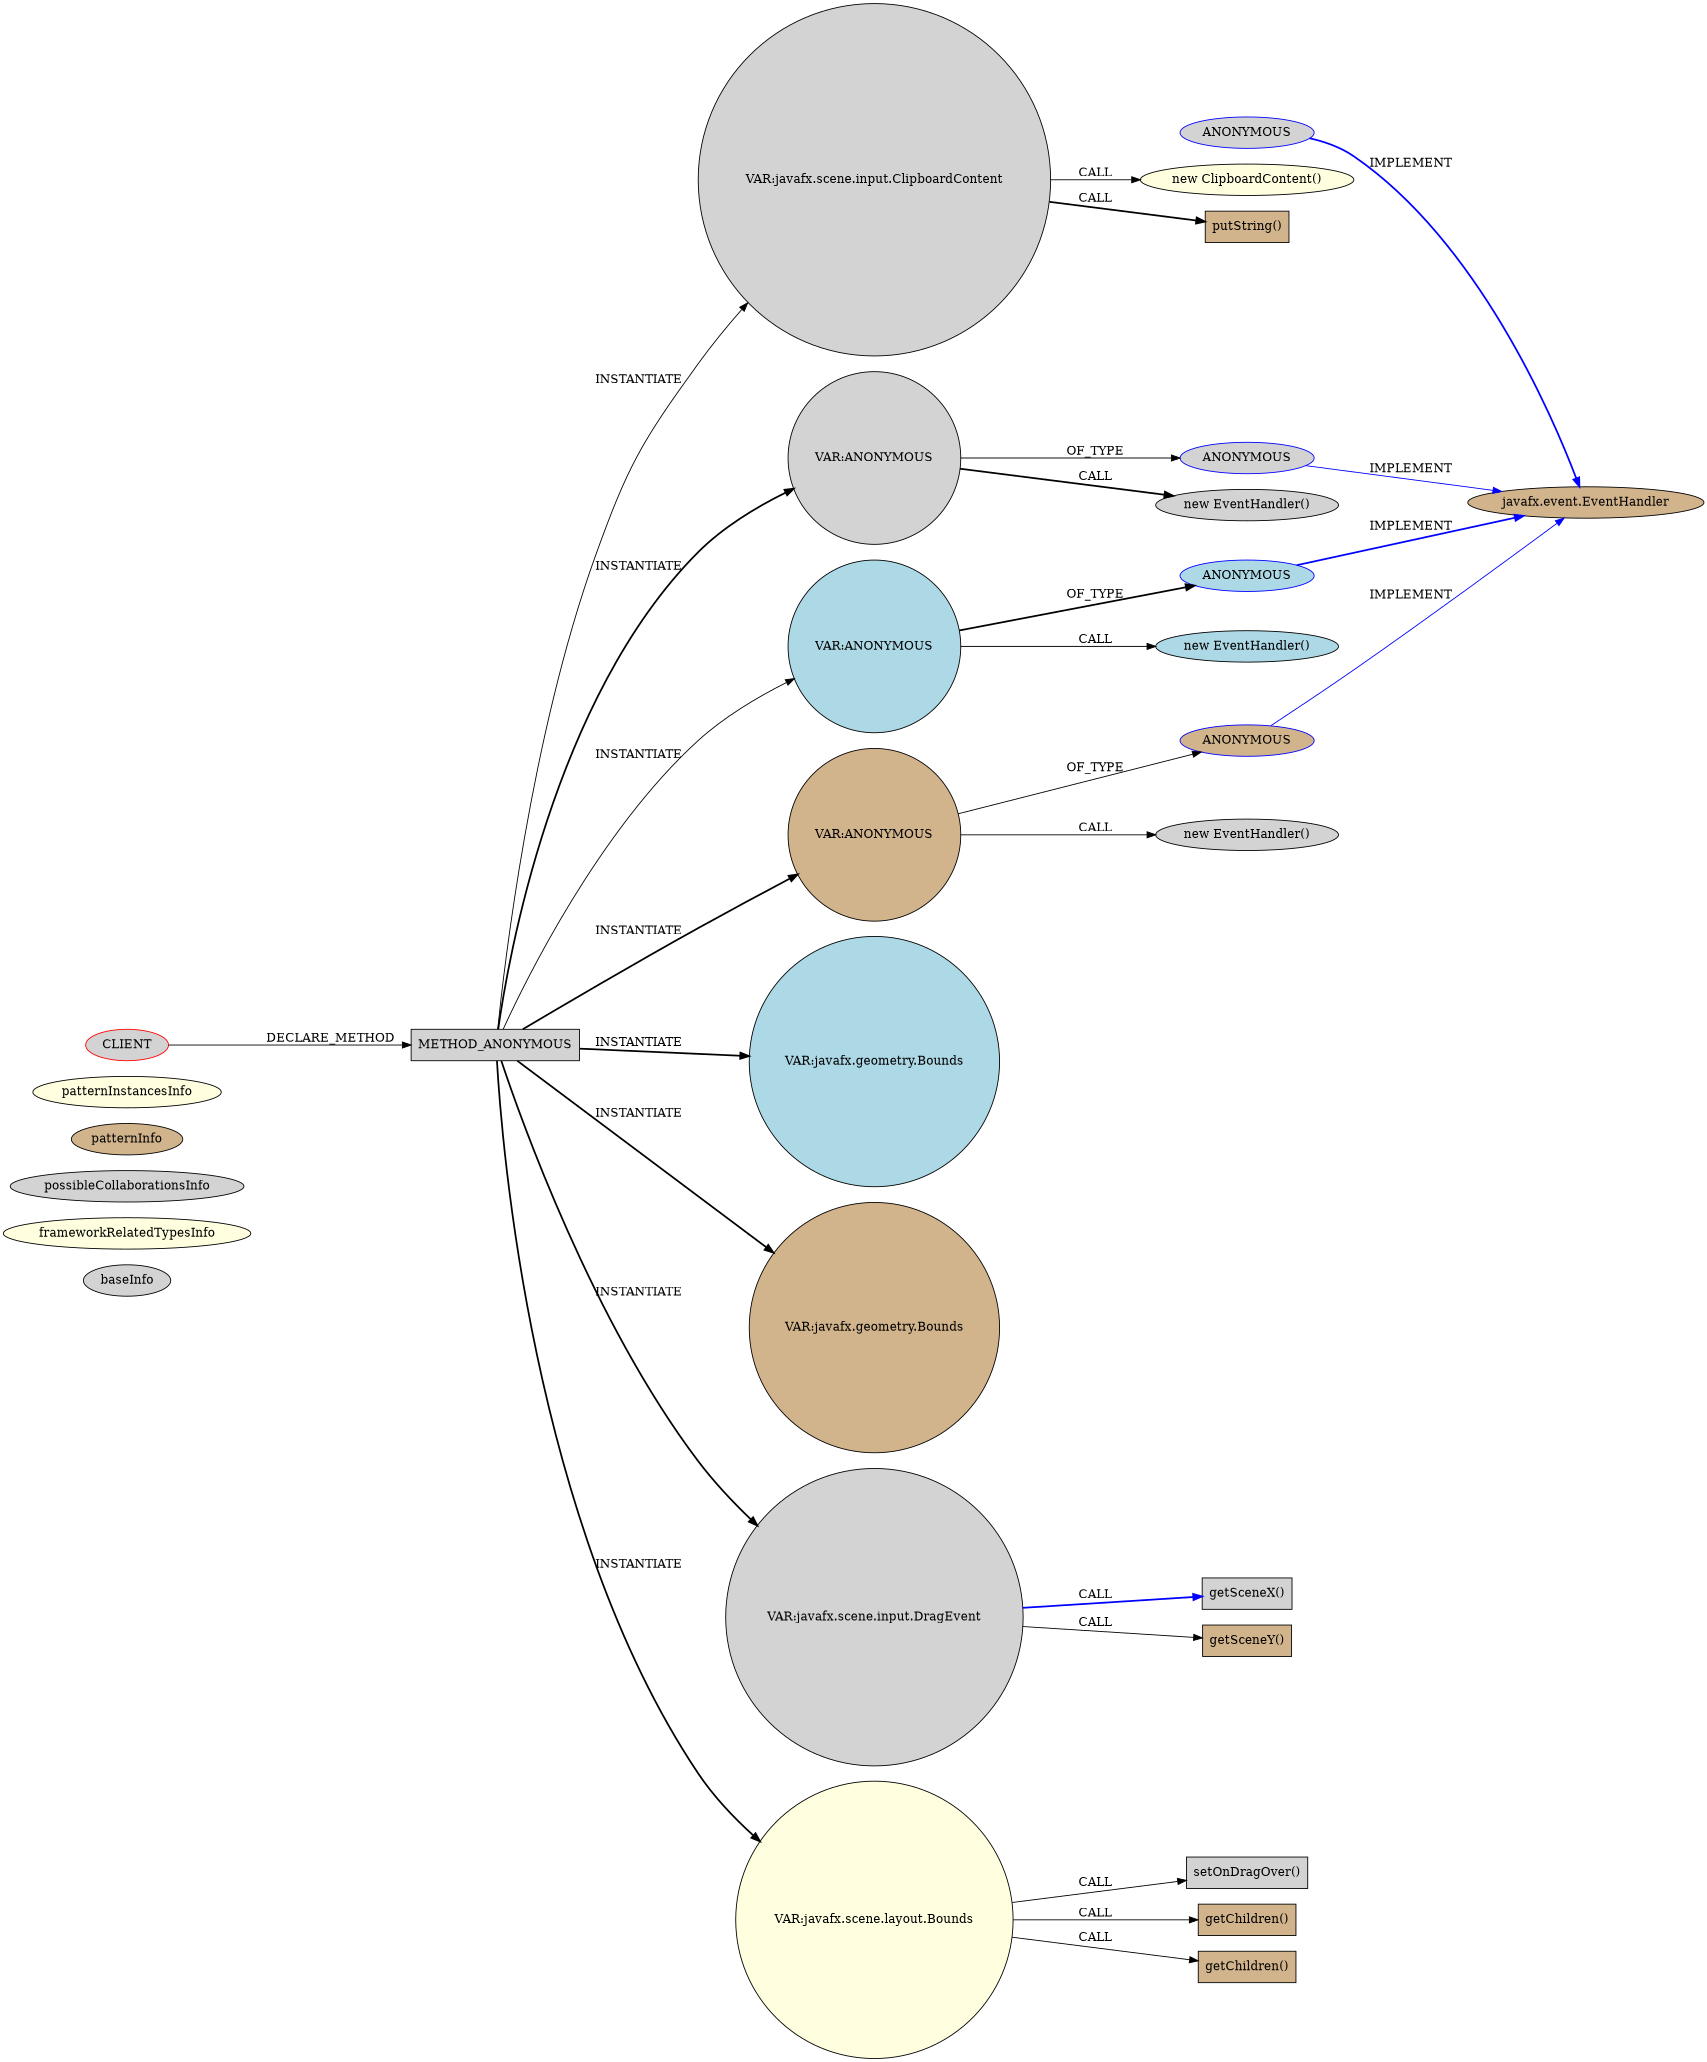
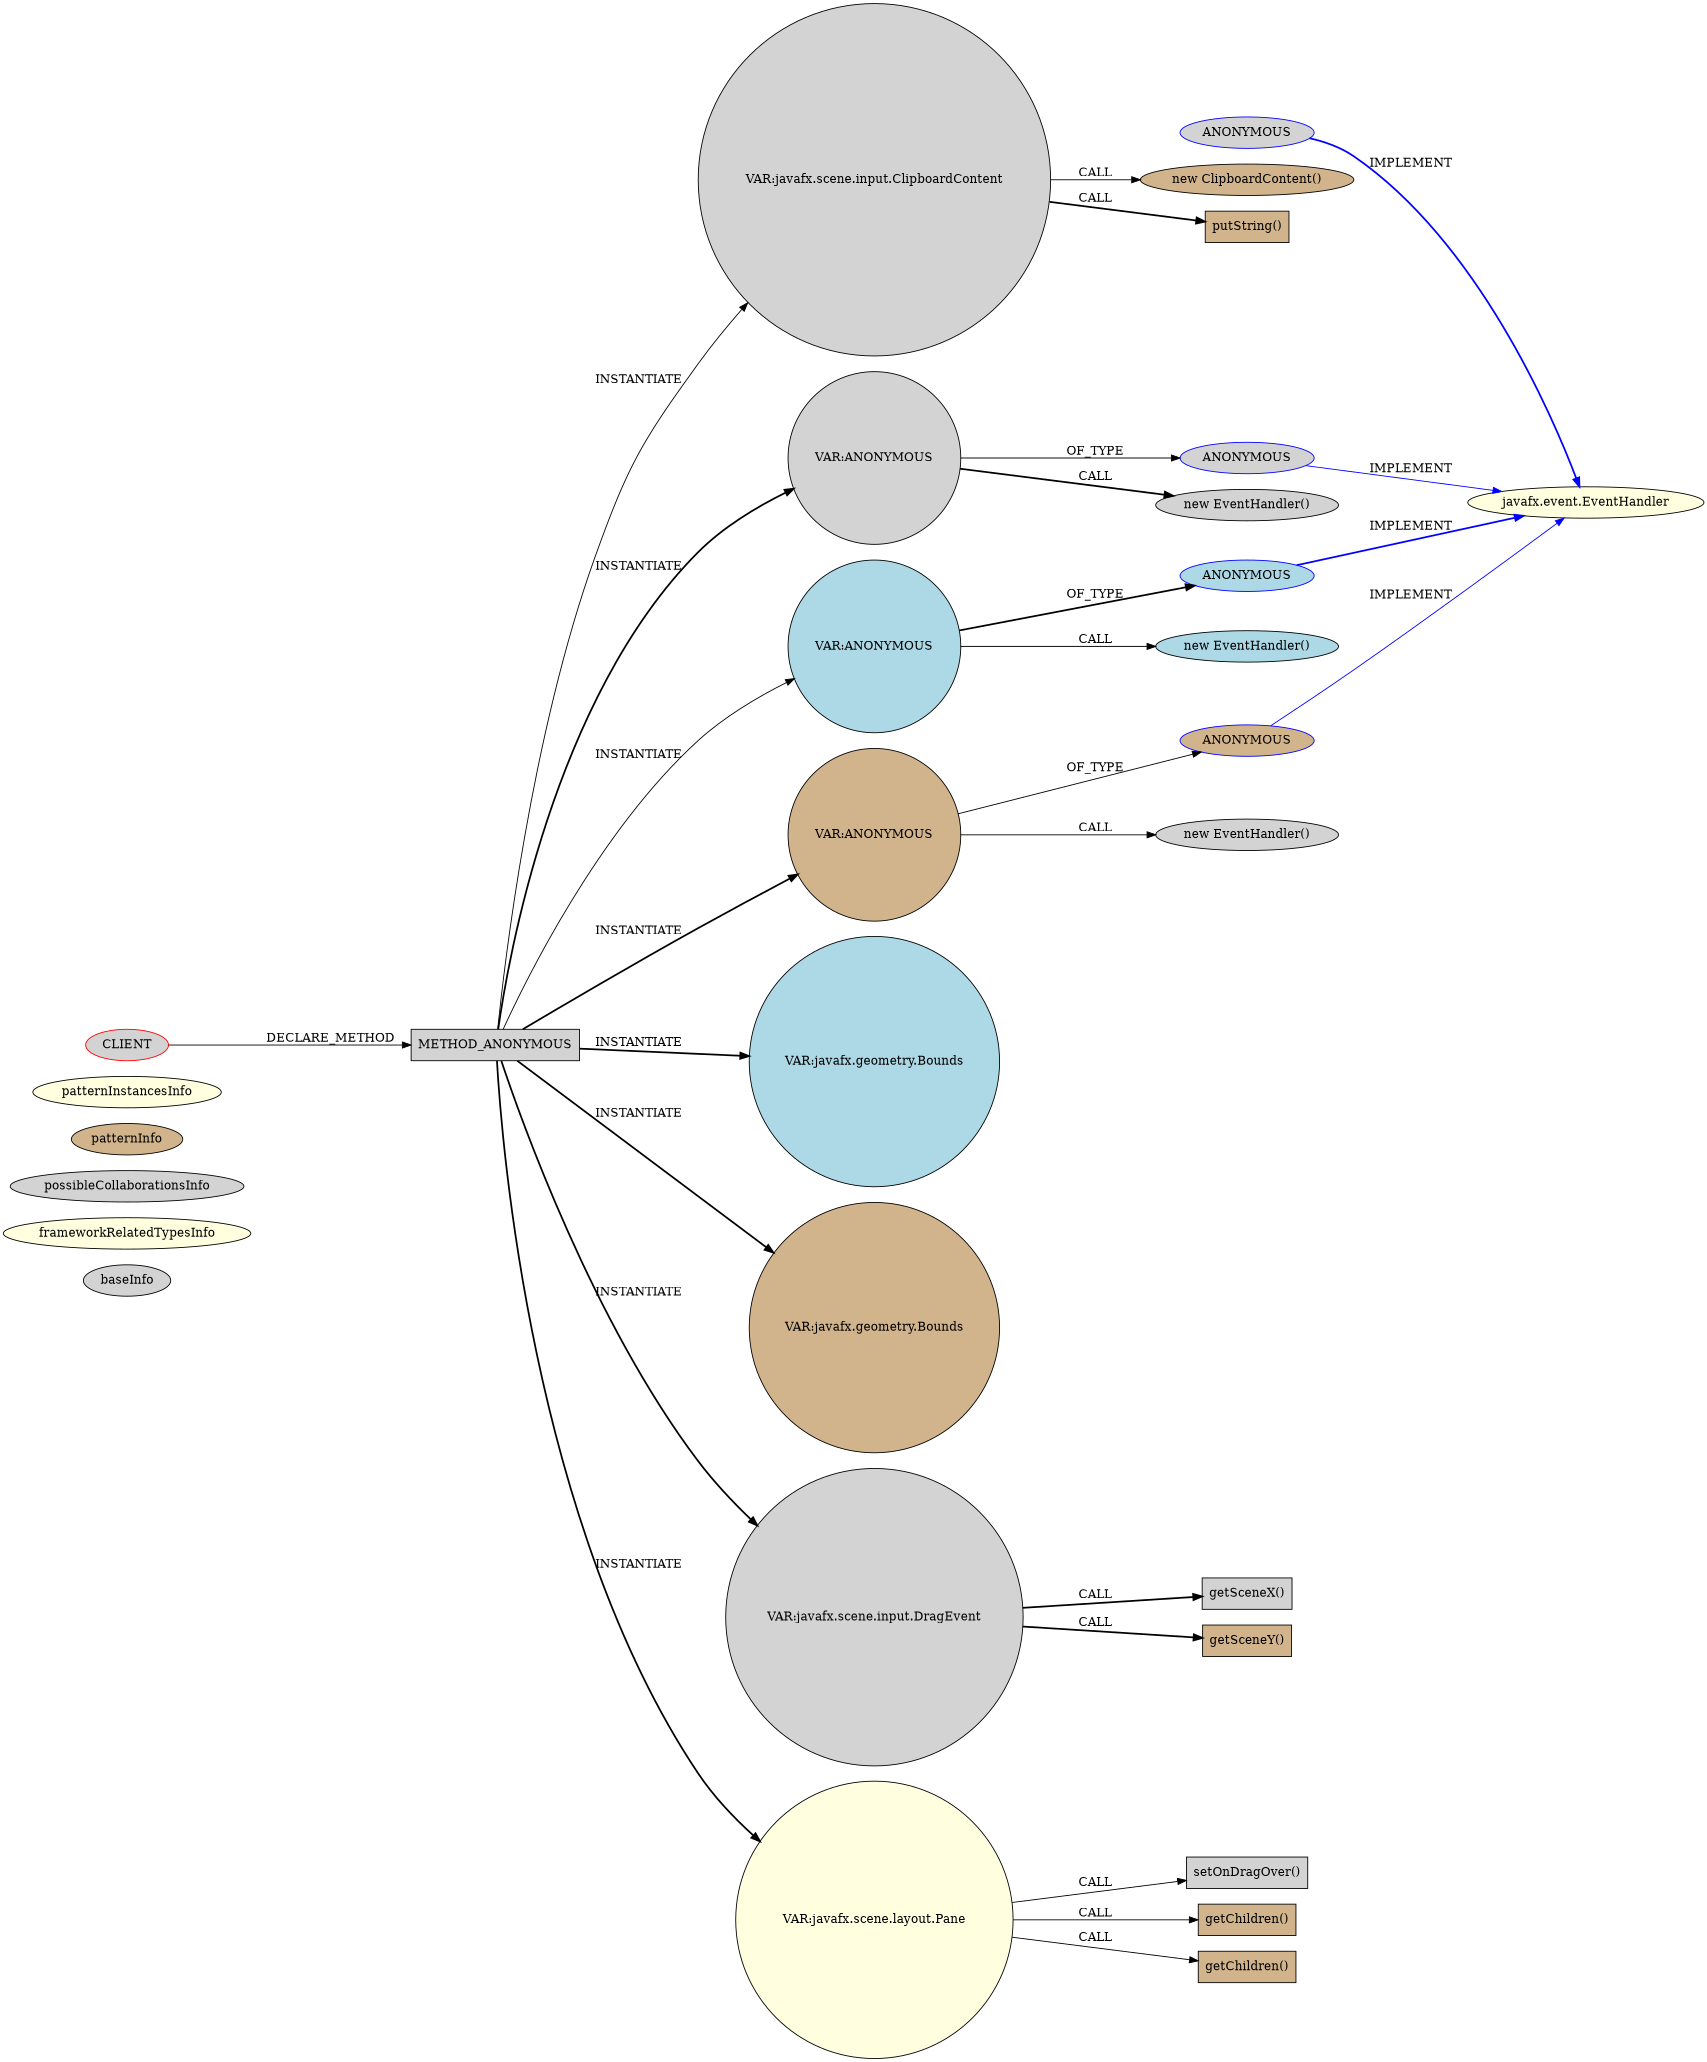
(1247, 180) -> (1247, 180)
(1586, 502) -> (1586, 502)
(1108, 1602) -> (1108, 1602)
(1108, 1632) -> (1108, 1632)
(874, 1920) -> (874, 1920)
